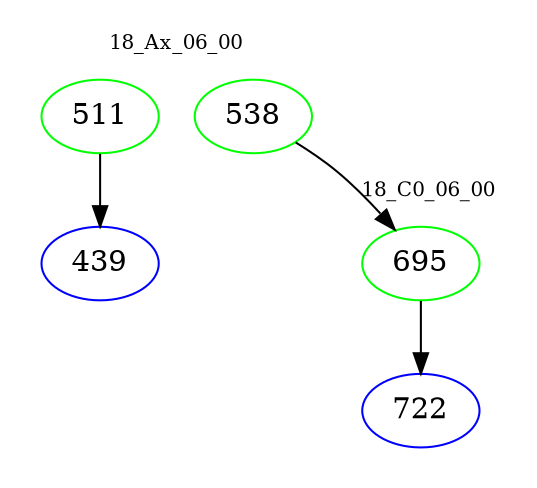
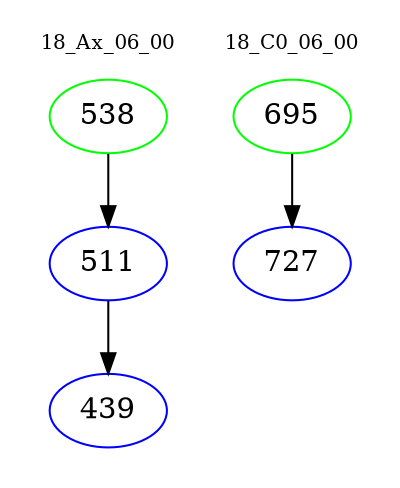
(100, 116) -> (108, 264)
(359, 192) -> (108, 180)
(421, 411) -> (292, 264)
